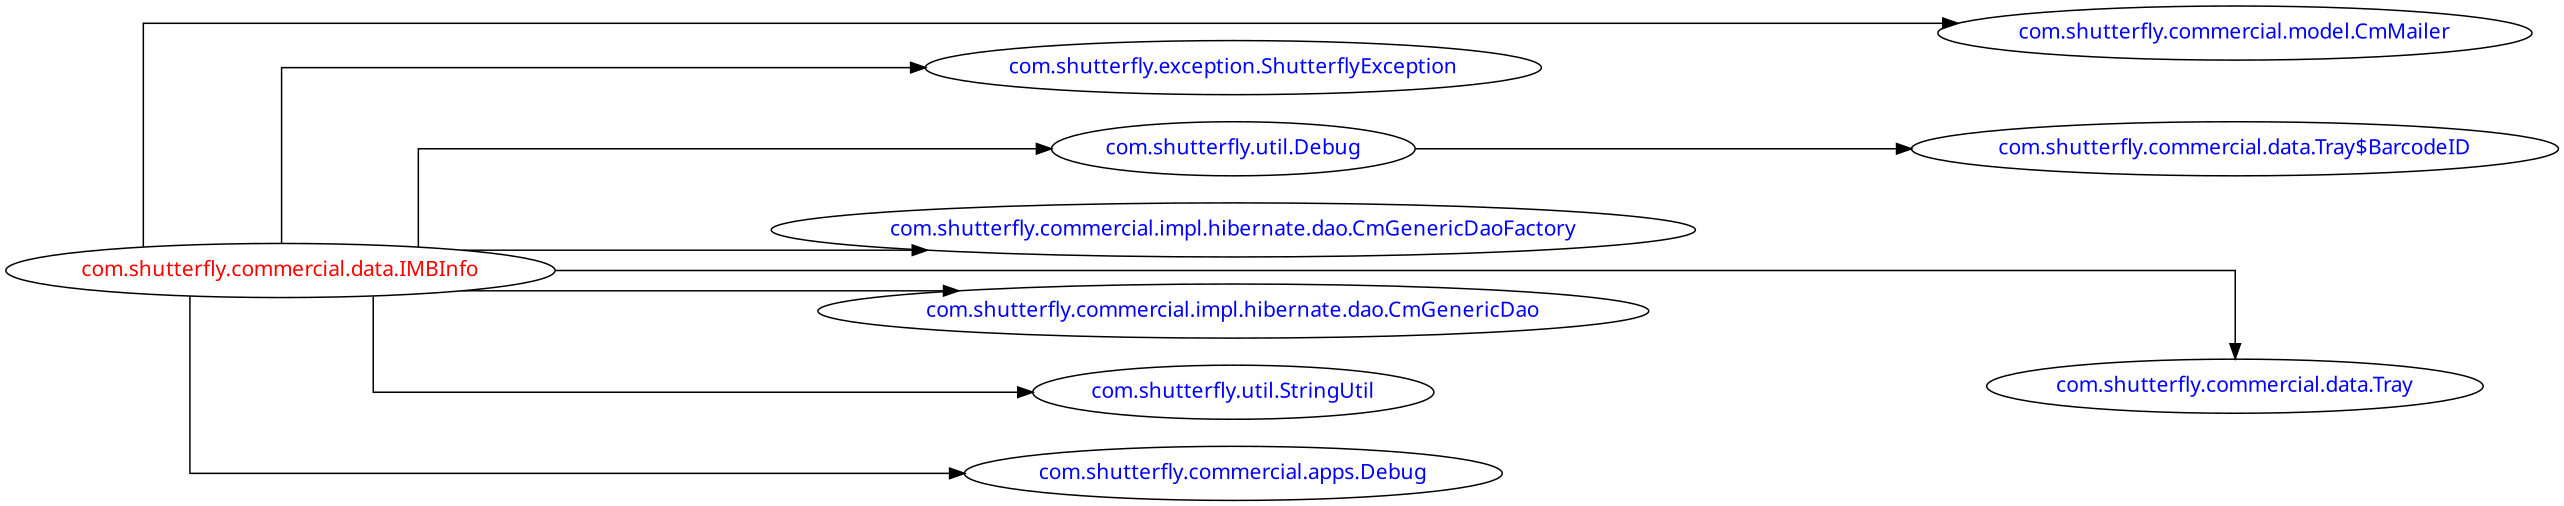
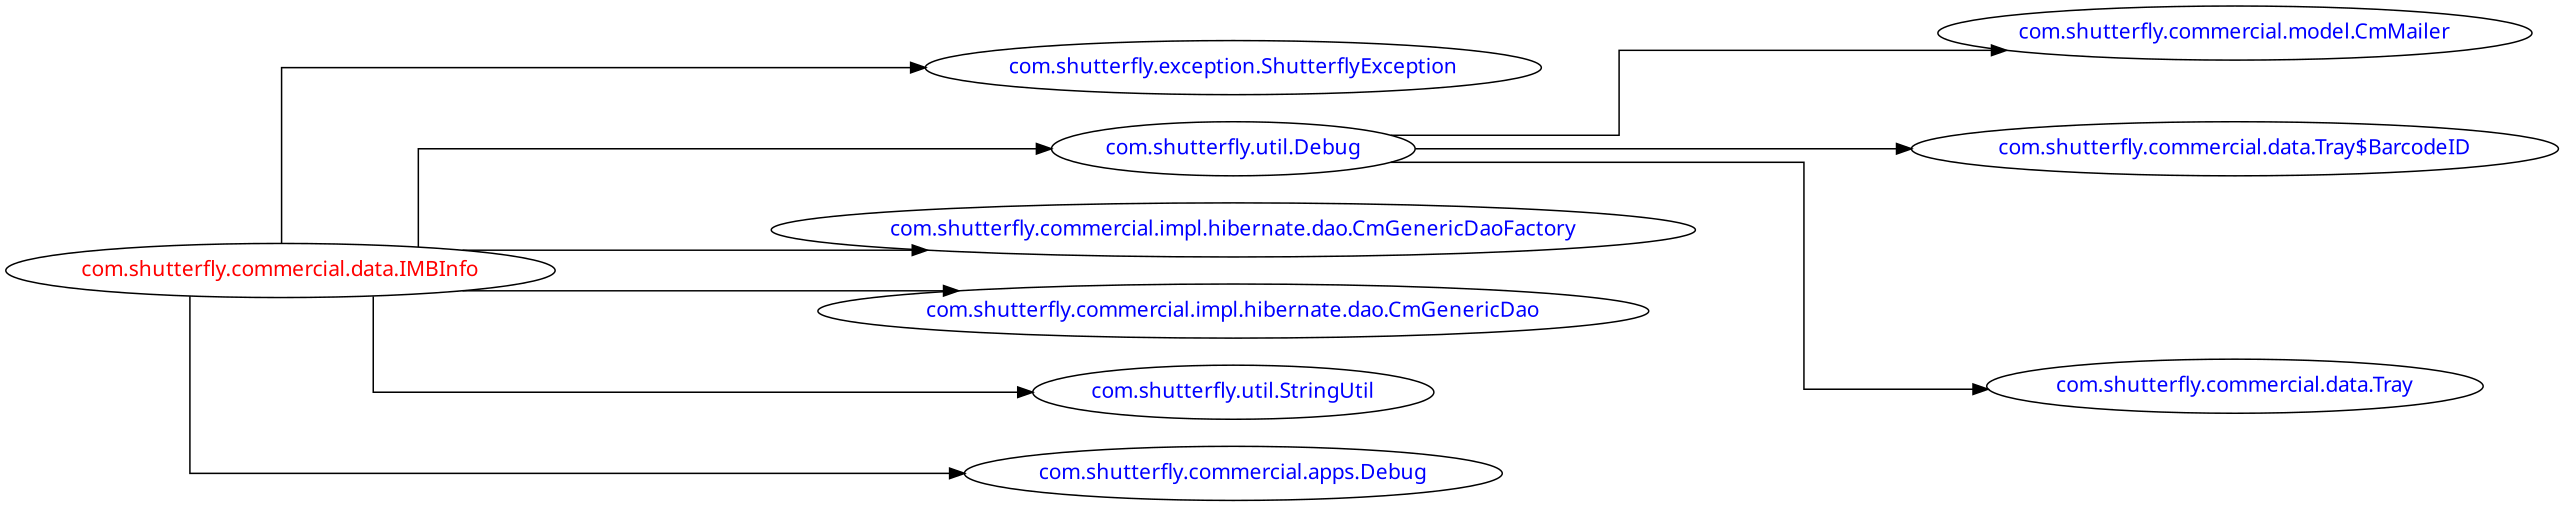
(931, 23) -> (1649, 50)
(1432, 270) -> (1795, 162)
